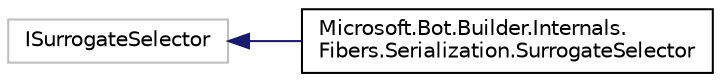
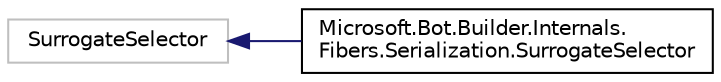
(118, 41) -> (118, 41)
